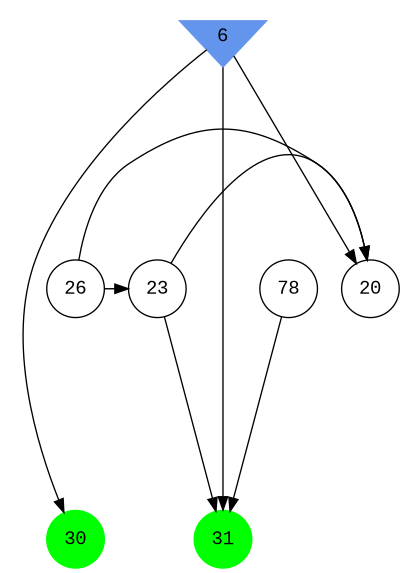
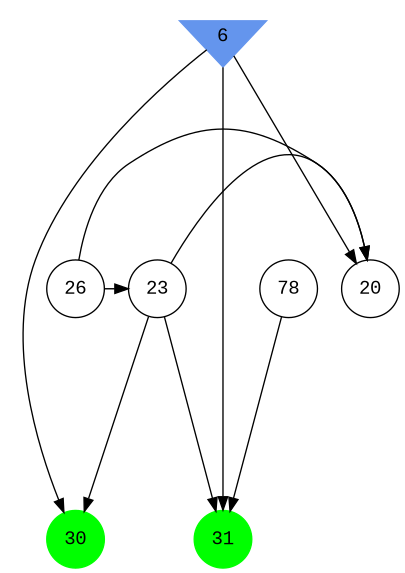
none -> (119, 407)
